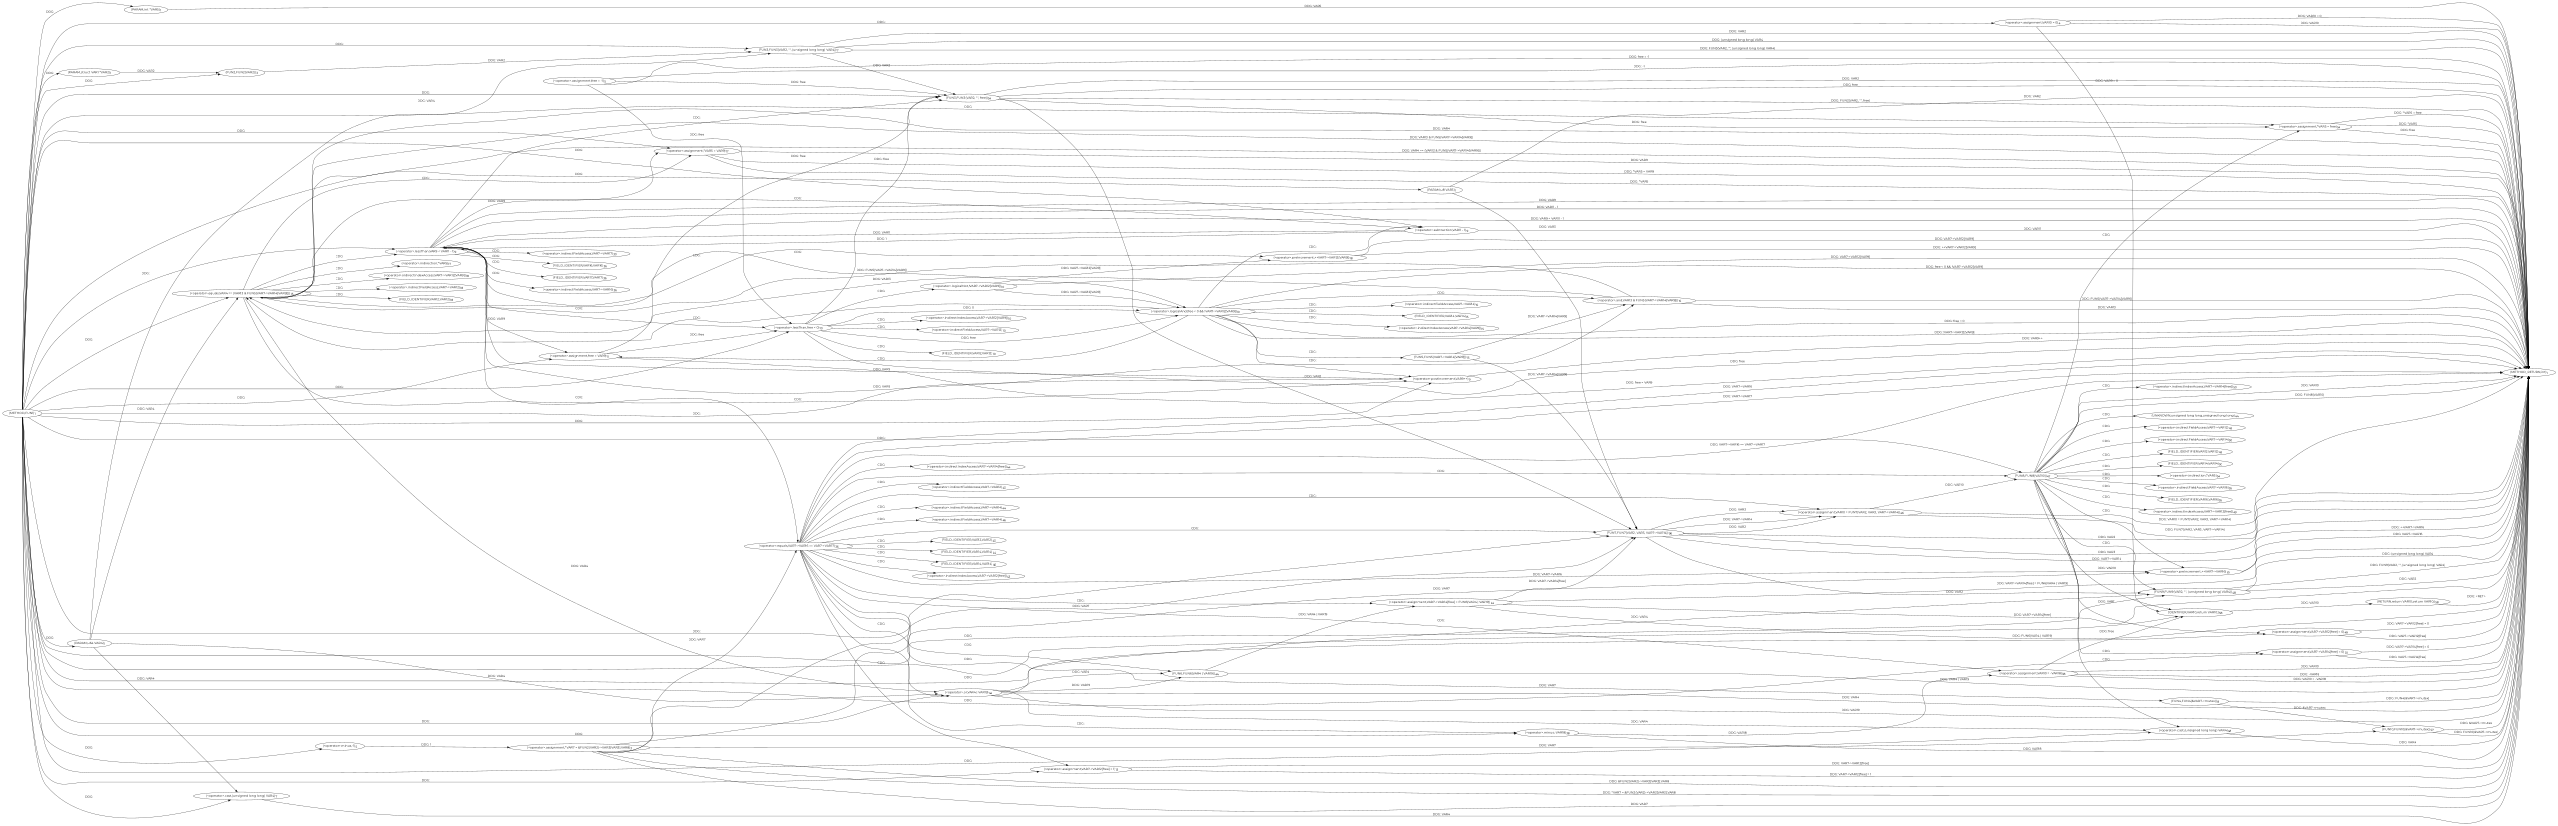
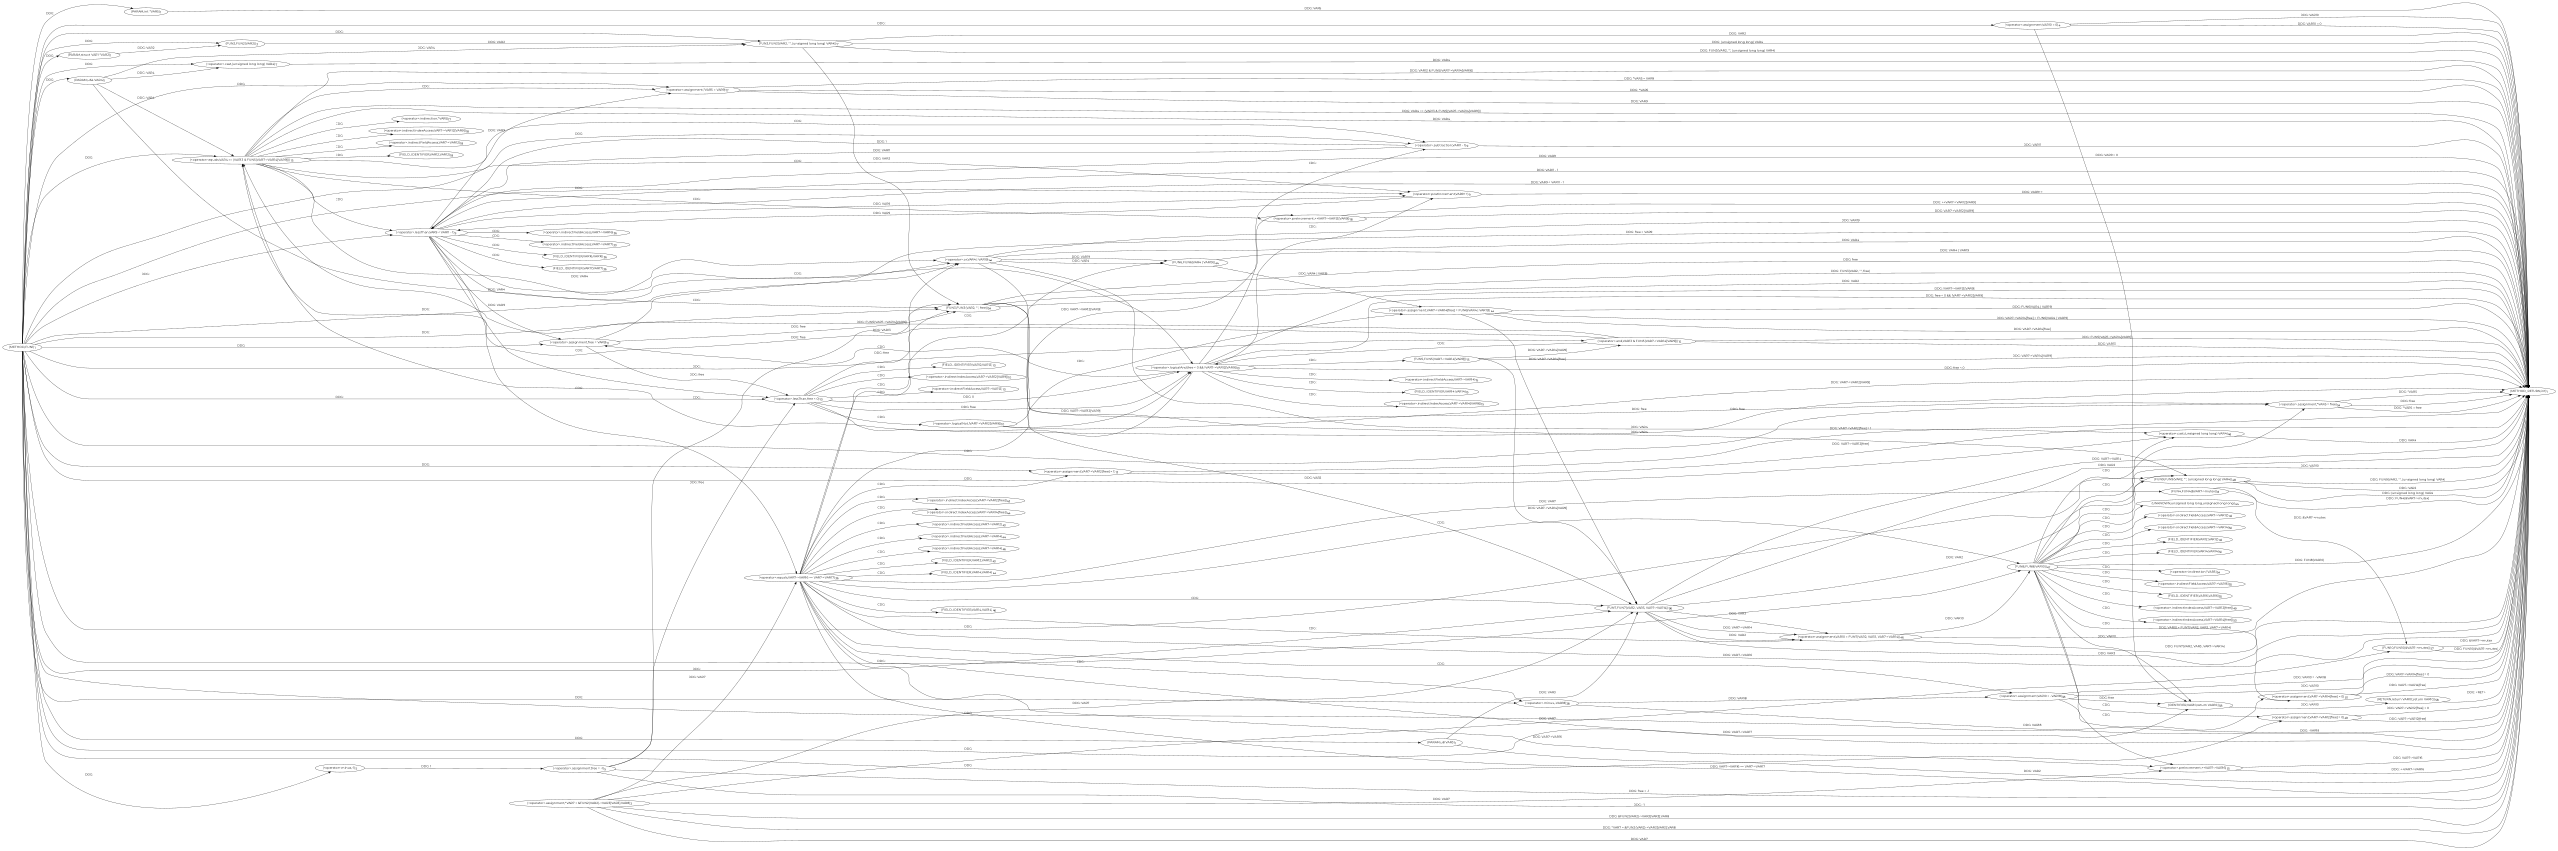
(1404, 295) -> (1402, 349)
none -> (2007, 359)
(2107, 602) -> (2107, 705)
(436, 747) -> (453, 768)
